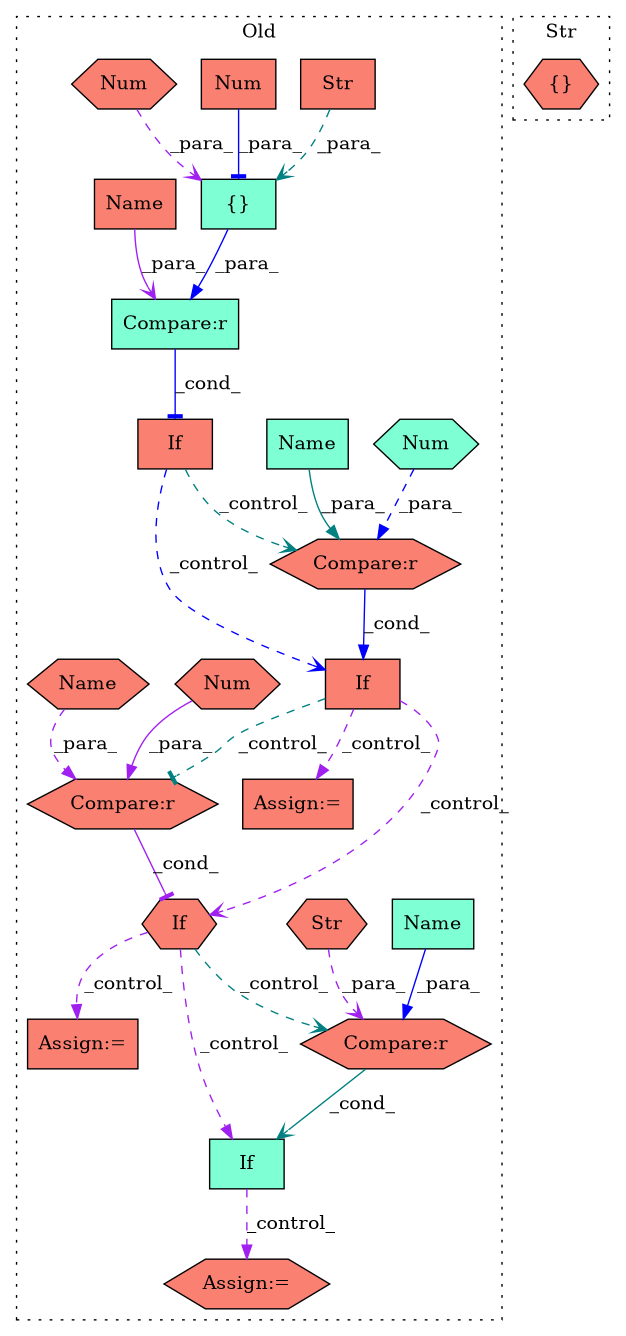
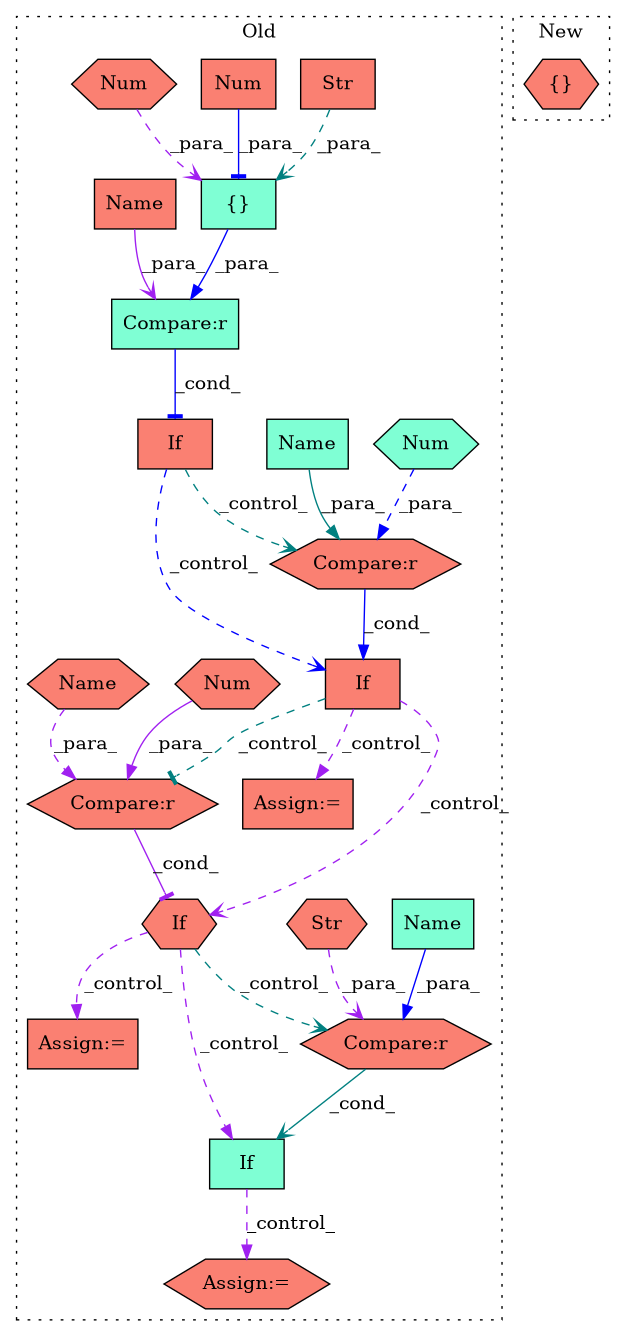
(561, 32) -> (561, 32)
